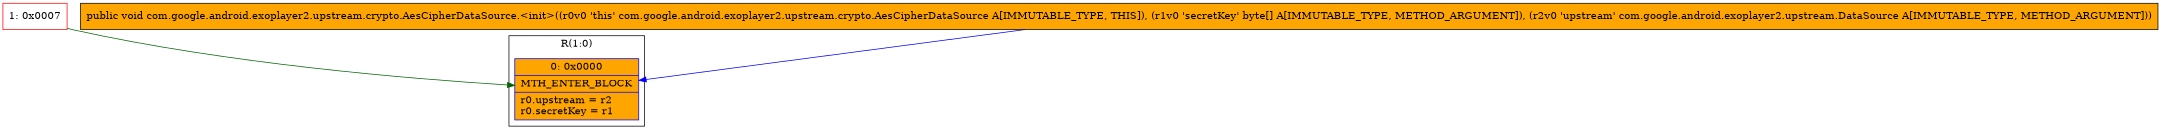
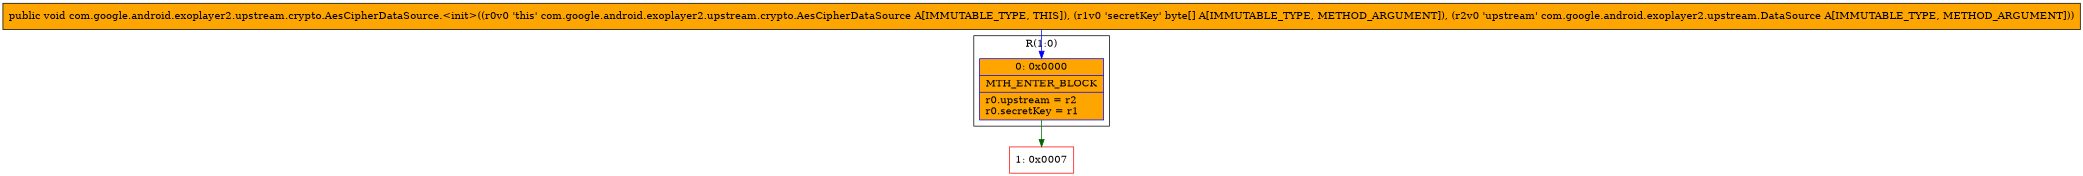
(286, 65) -> (1042, 131)
